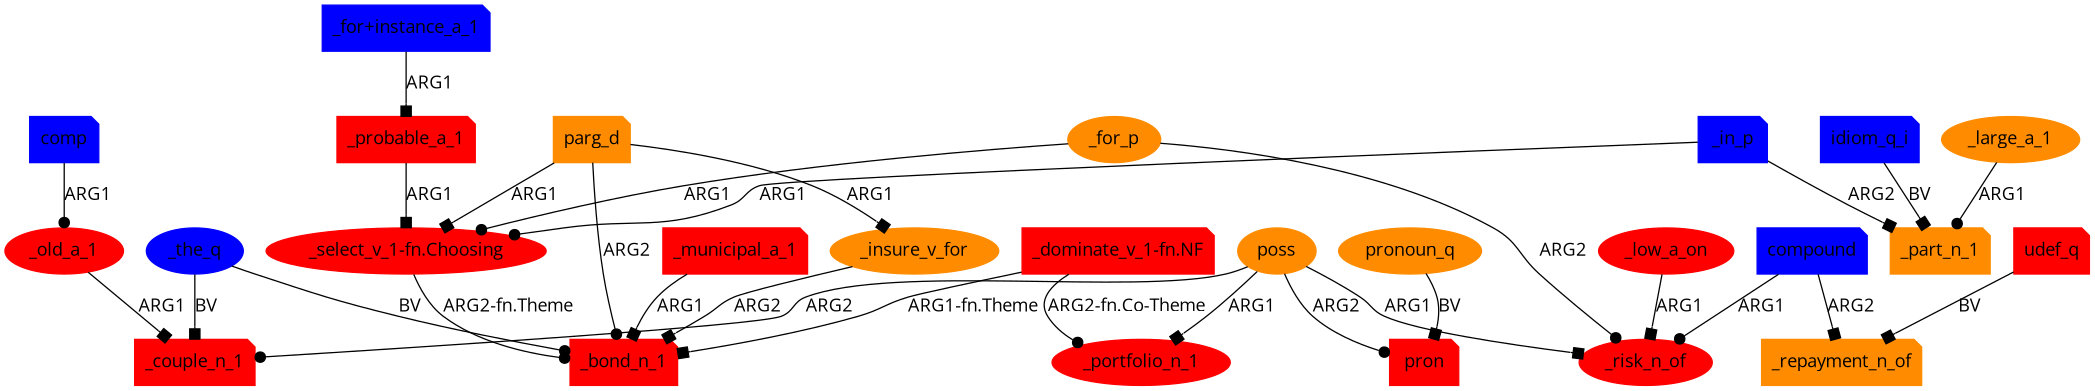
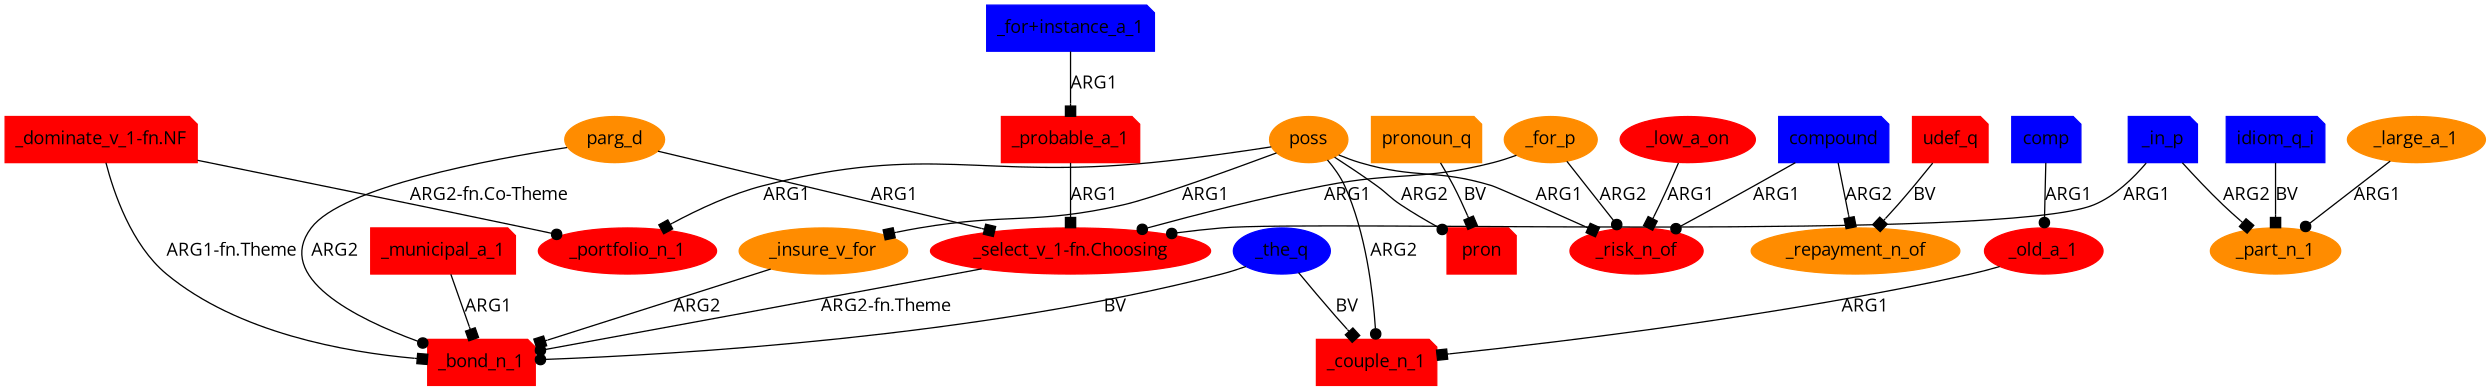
(592, 140) -> (615, 140)
(752, 167) -> (1091, 211)
(1410, 251) -> (1427, 140)
(1940, 251) -> (2276, 251)
(1842, 362) -> (1856, 251)
